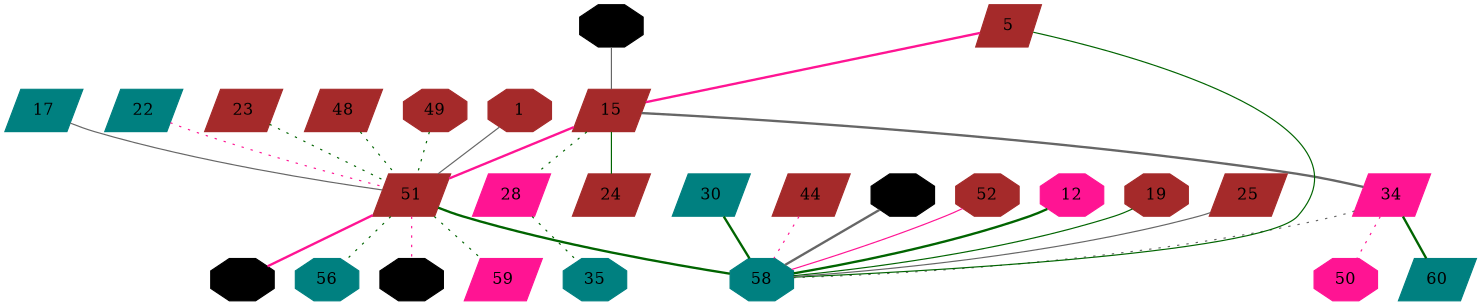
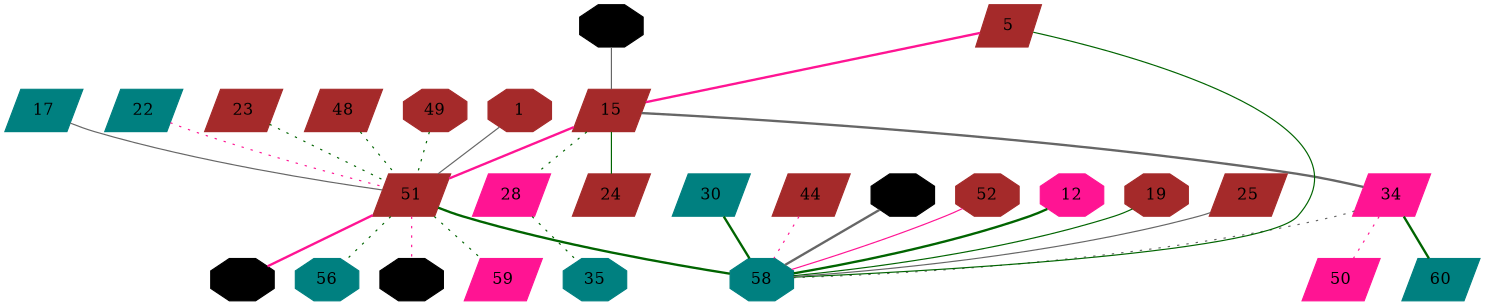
(1346, 280) -> (1341, 280)
